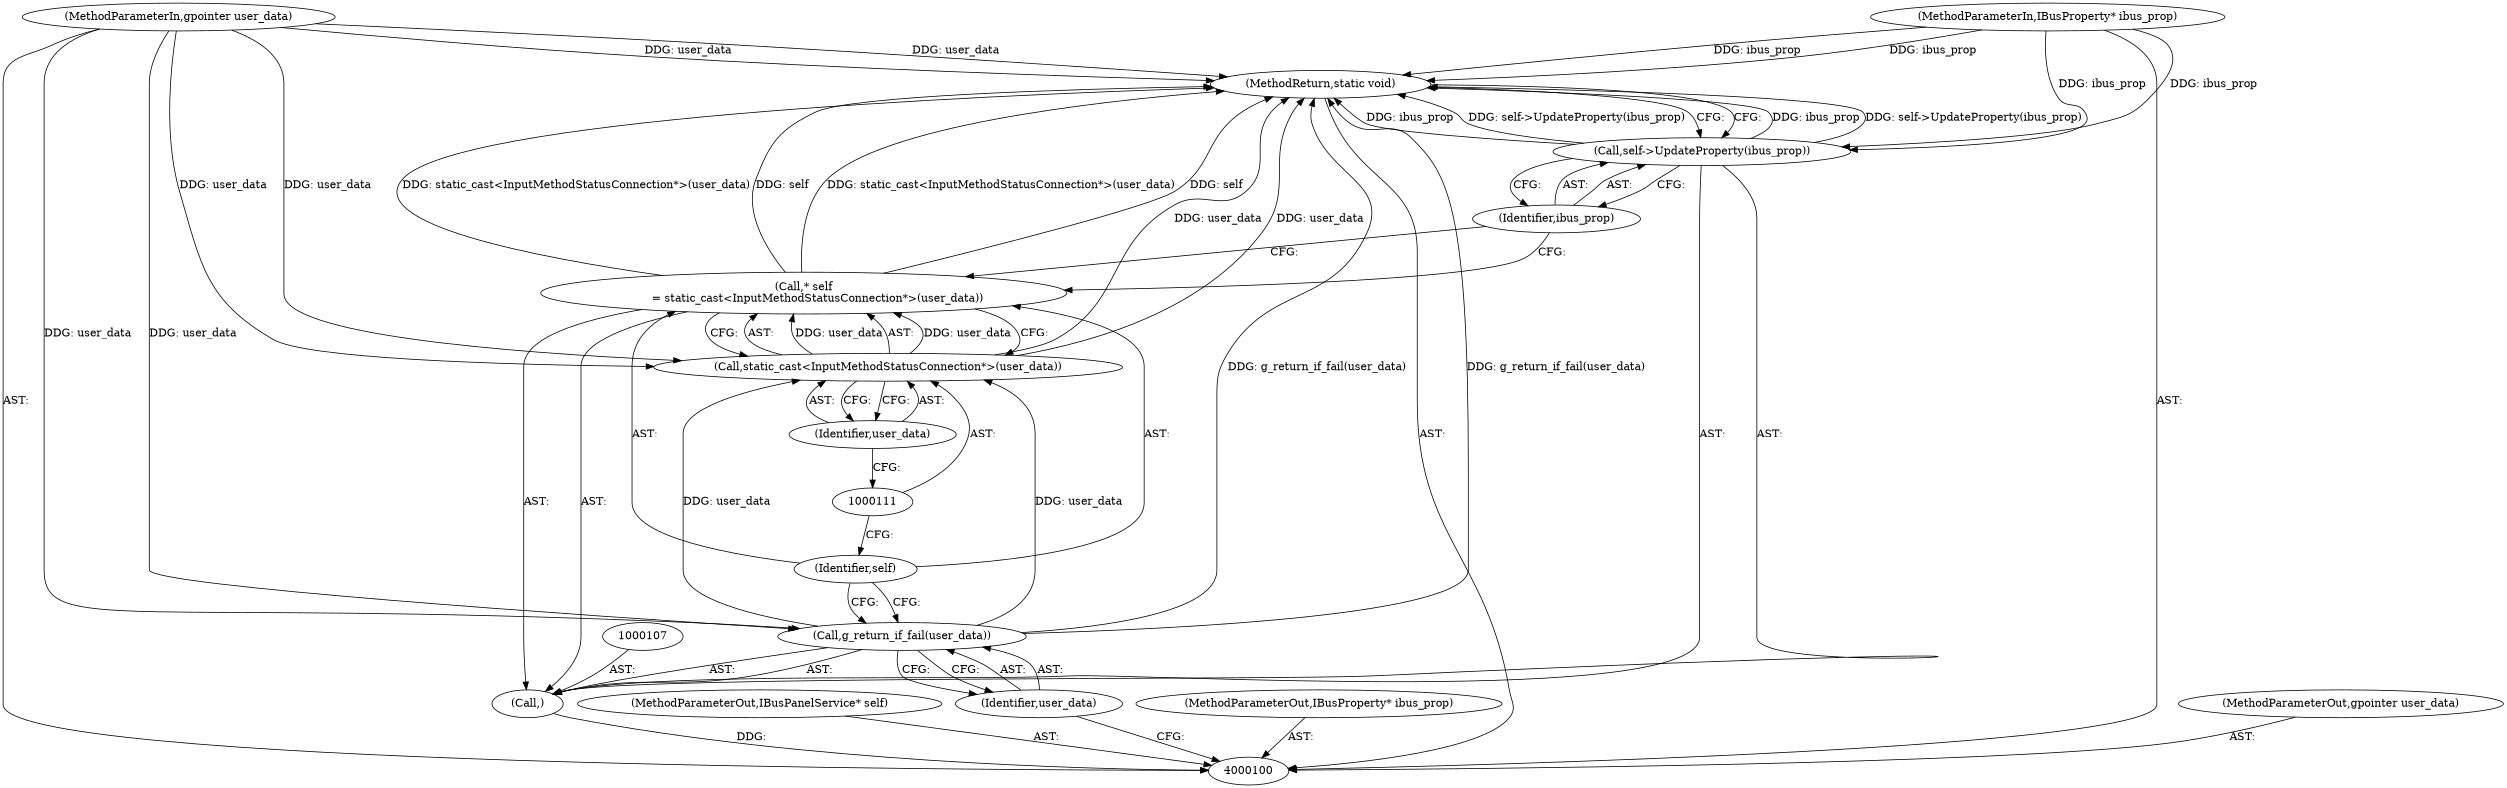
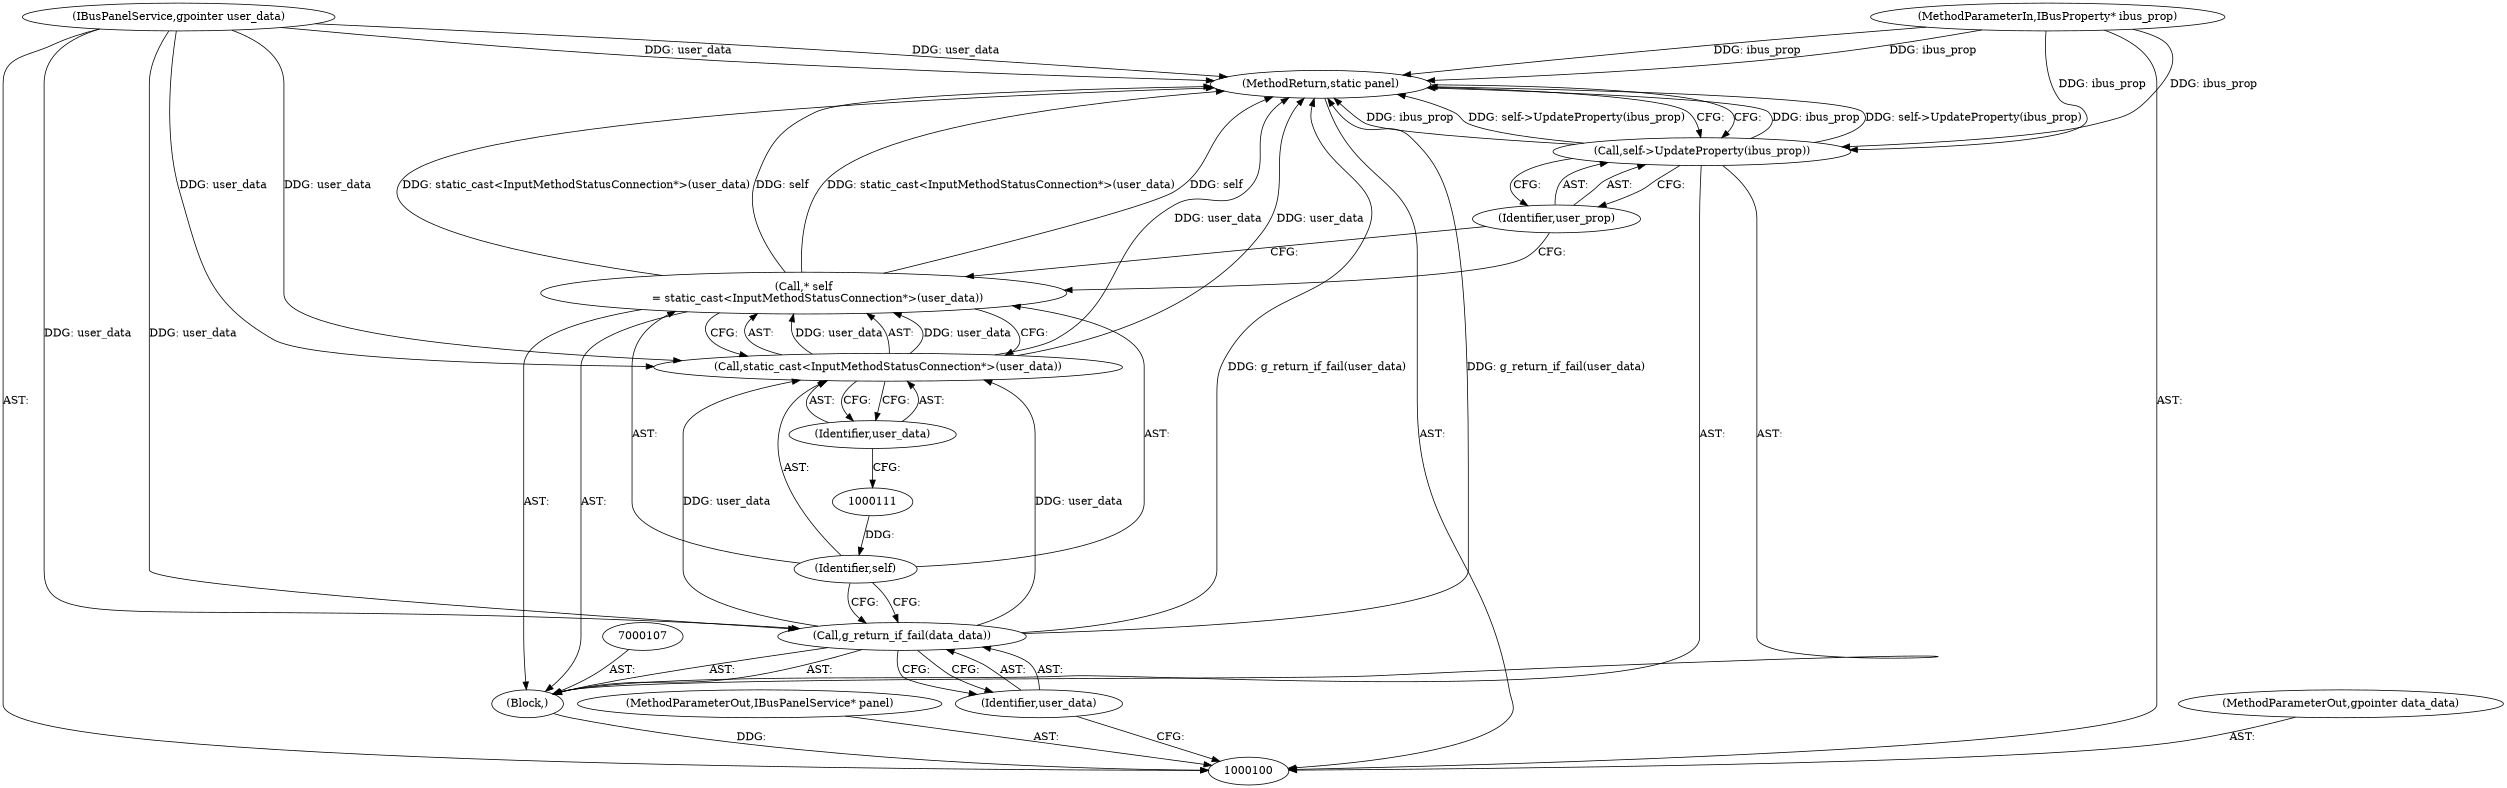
(179, 17) -> (179, 17)
(1321, 84) -> (1321, 84)
(1557, 219) -> (1557, 219)
(963, 448) -> (783, 470)
(882, 535) -> (882, 535)
(643, 636) -> (643, 636)
(902, 636) -> (902, 636)
(528, 704) -> (528, 704)
(760, 704) -> (760, 704)
(1319, 704) -> none
(2341, 704) -> (2341, 704)
(1249, 771) -> (1249, 771)
